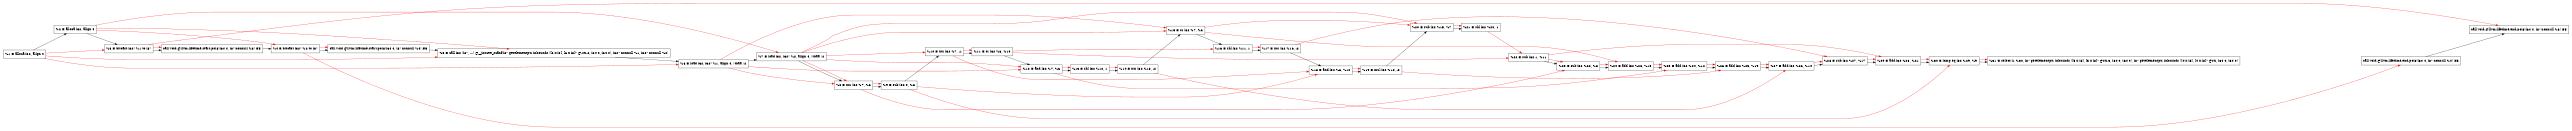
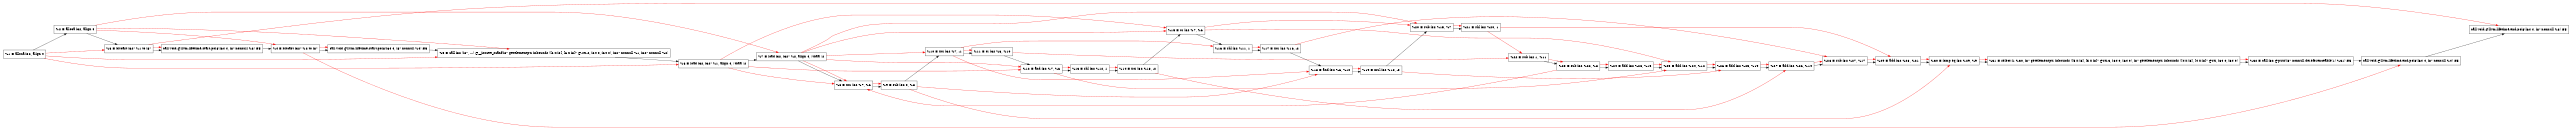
(1714, 45) -> (1697, 27)
(1400, 47) -> (1438, 37)
(1112, 50) -> (1086, 41)
none -> (2301, 61)
(1212, 110) -> (1214, 106)
